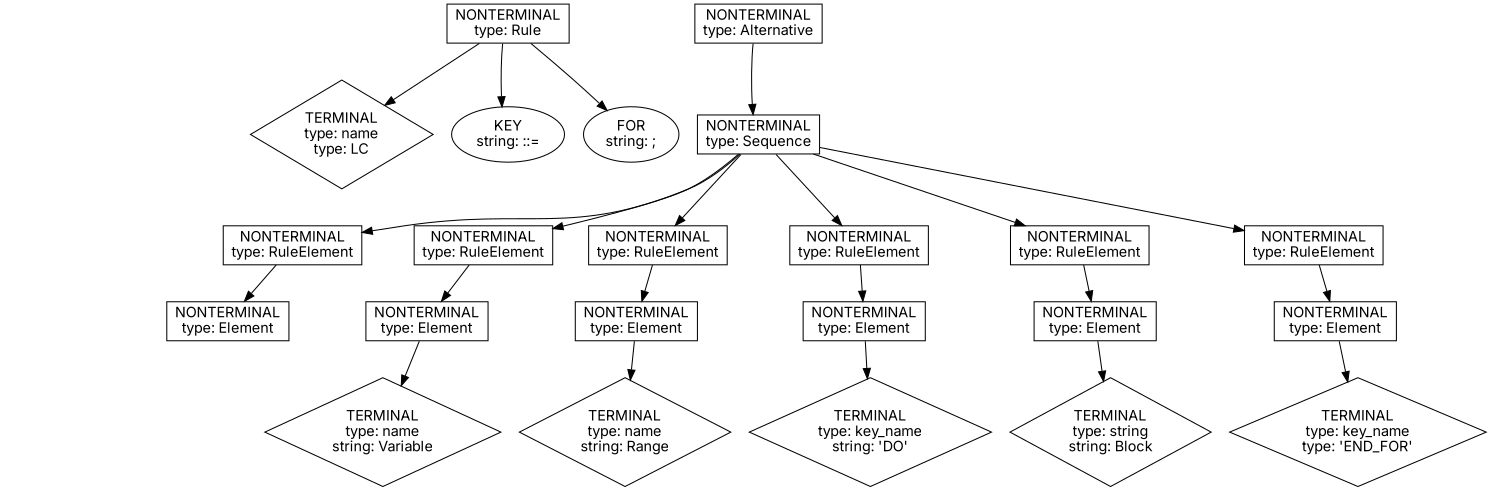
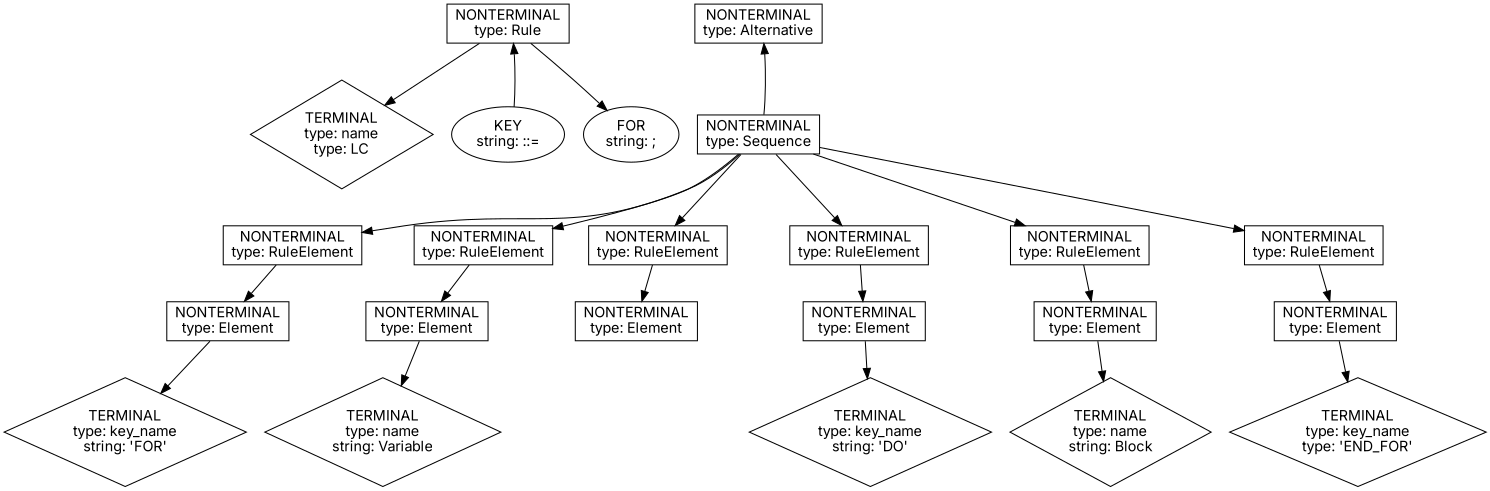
(501, 70) -> (515, 81)
(752, 74) -> (765, 84)
none -> (125, 432)
(625, 432) -> none
(1111, 432) -> (1111, 432)
